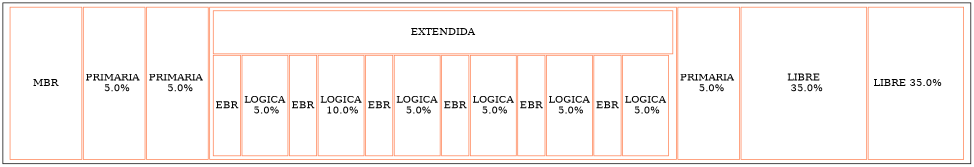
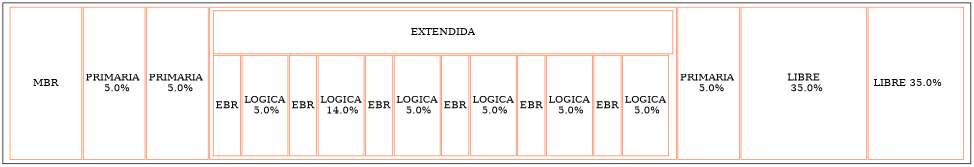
(341, 111) -> (341, 111)
